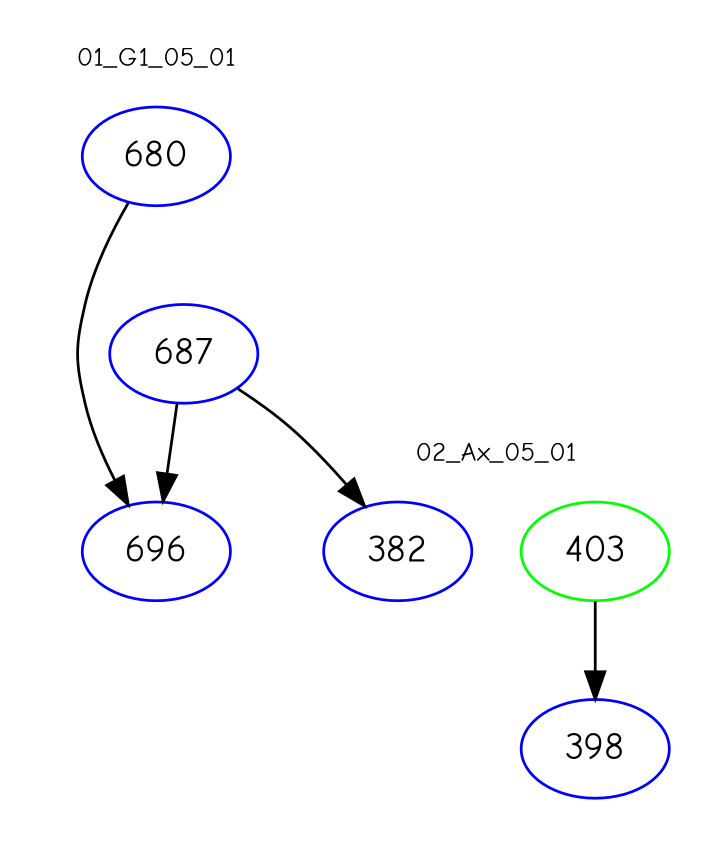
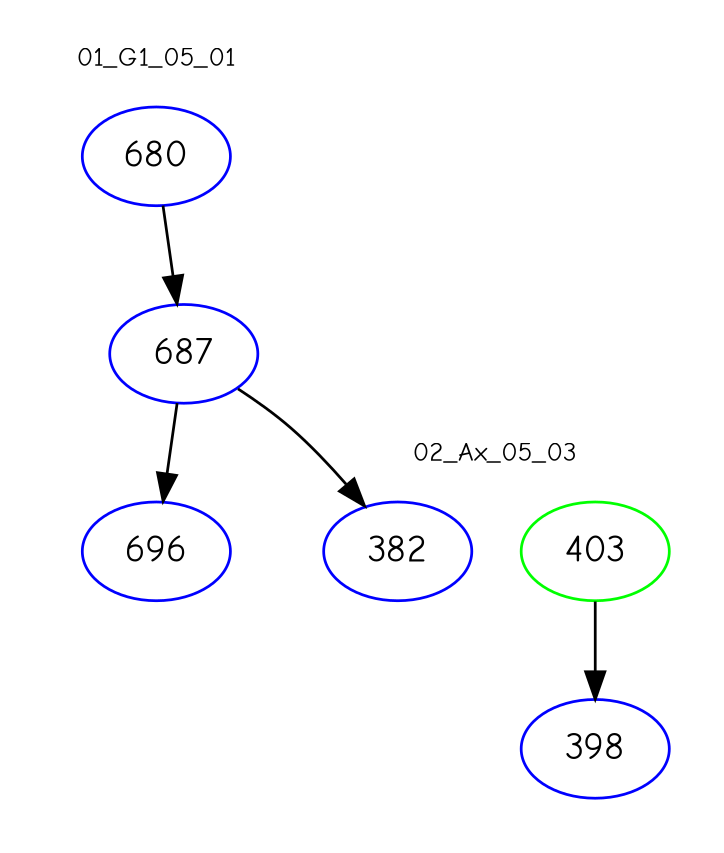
(78, 340) -> (168, 241)
(496, 454) -> (496, 454)
